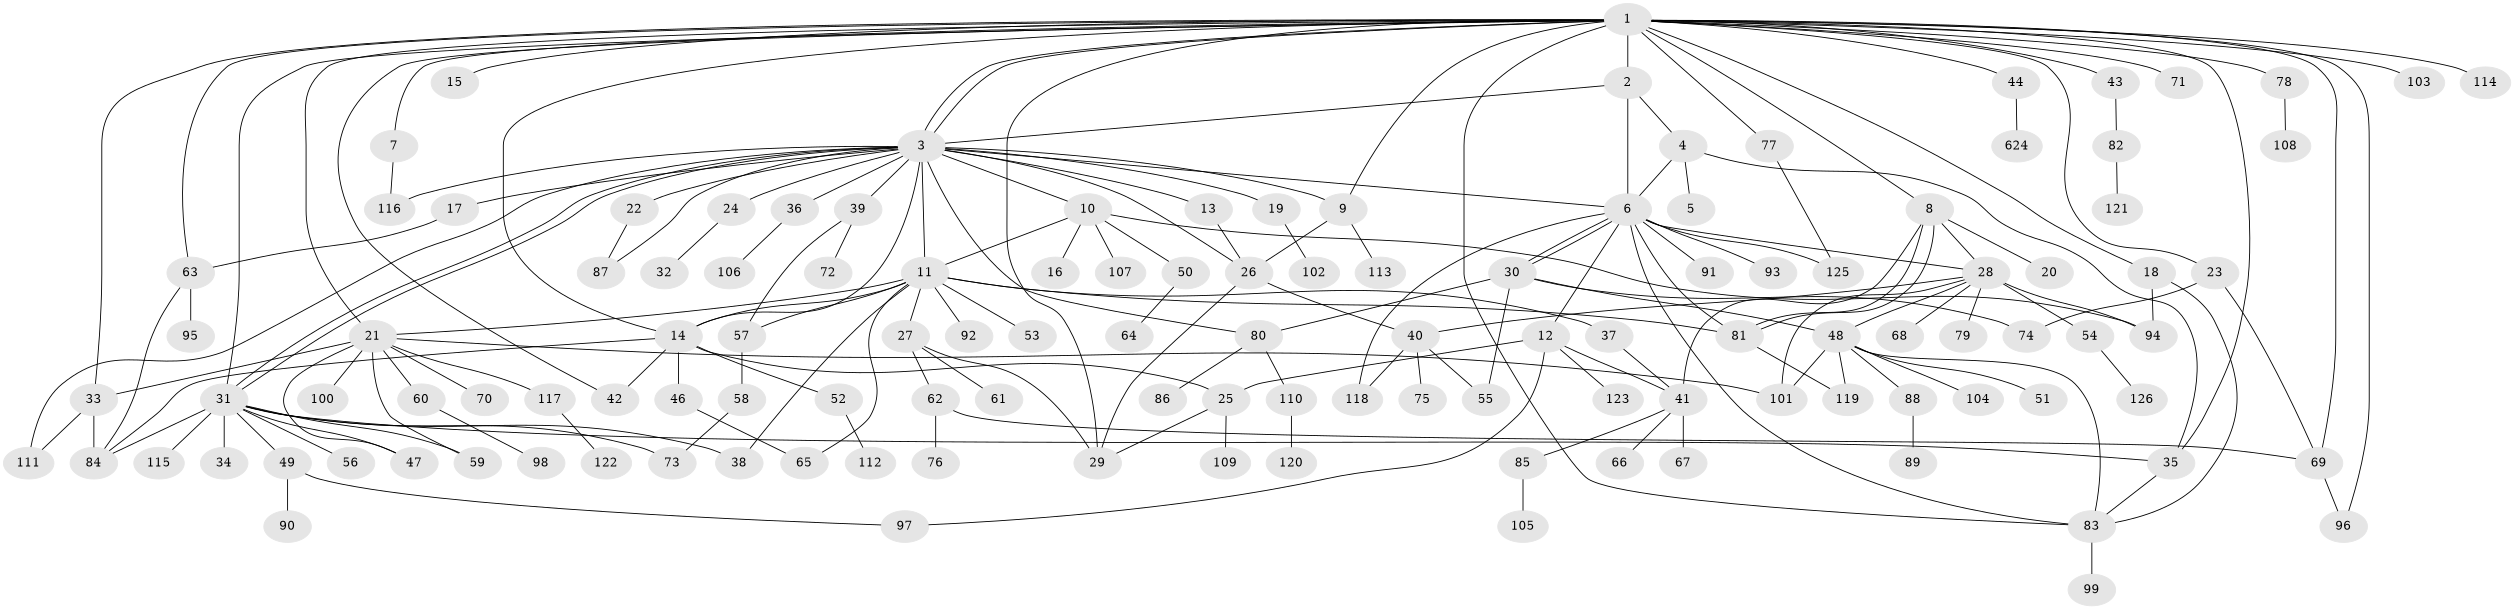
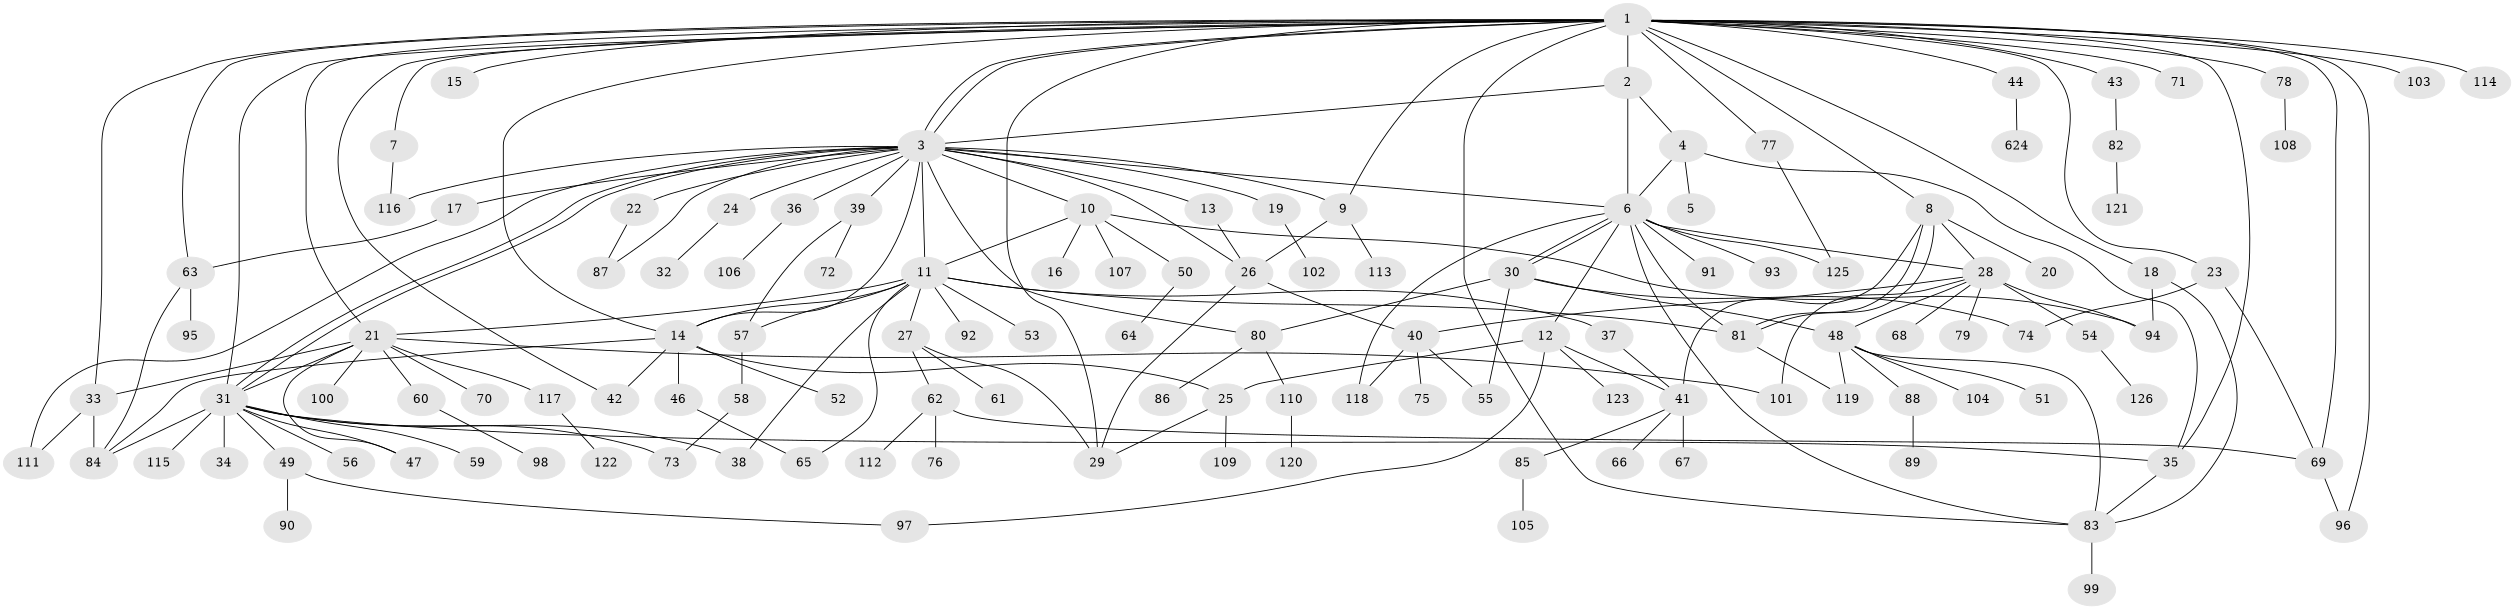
(1809, 368) -> none
(392, 417) -> (282, 375)
(852, 426) -> (903, 431)
